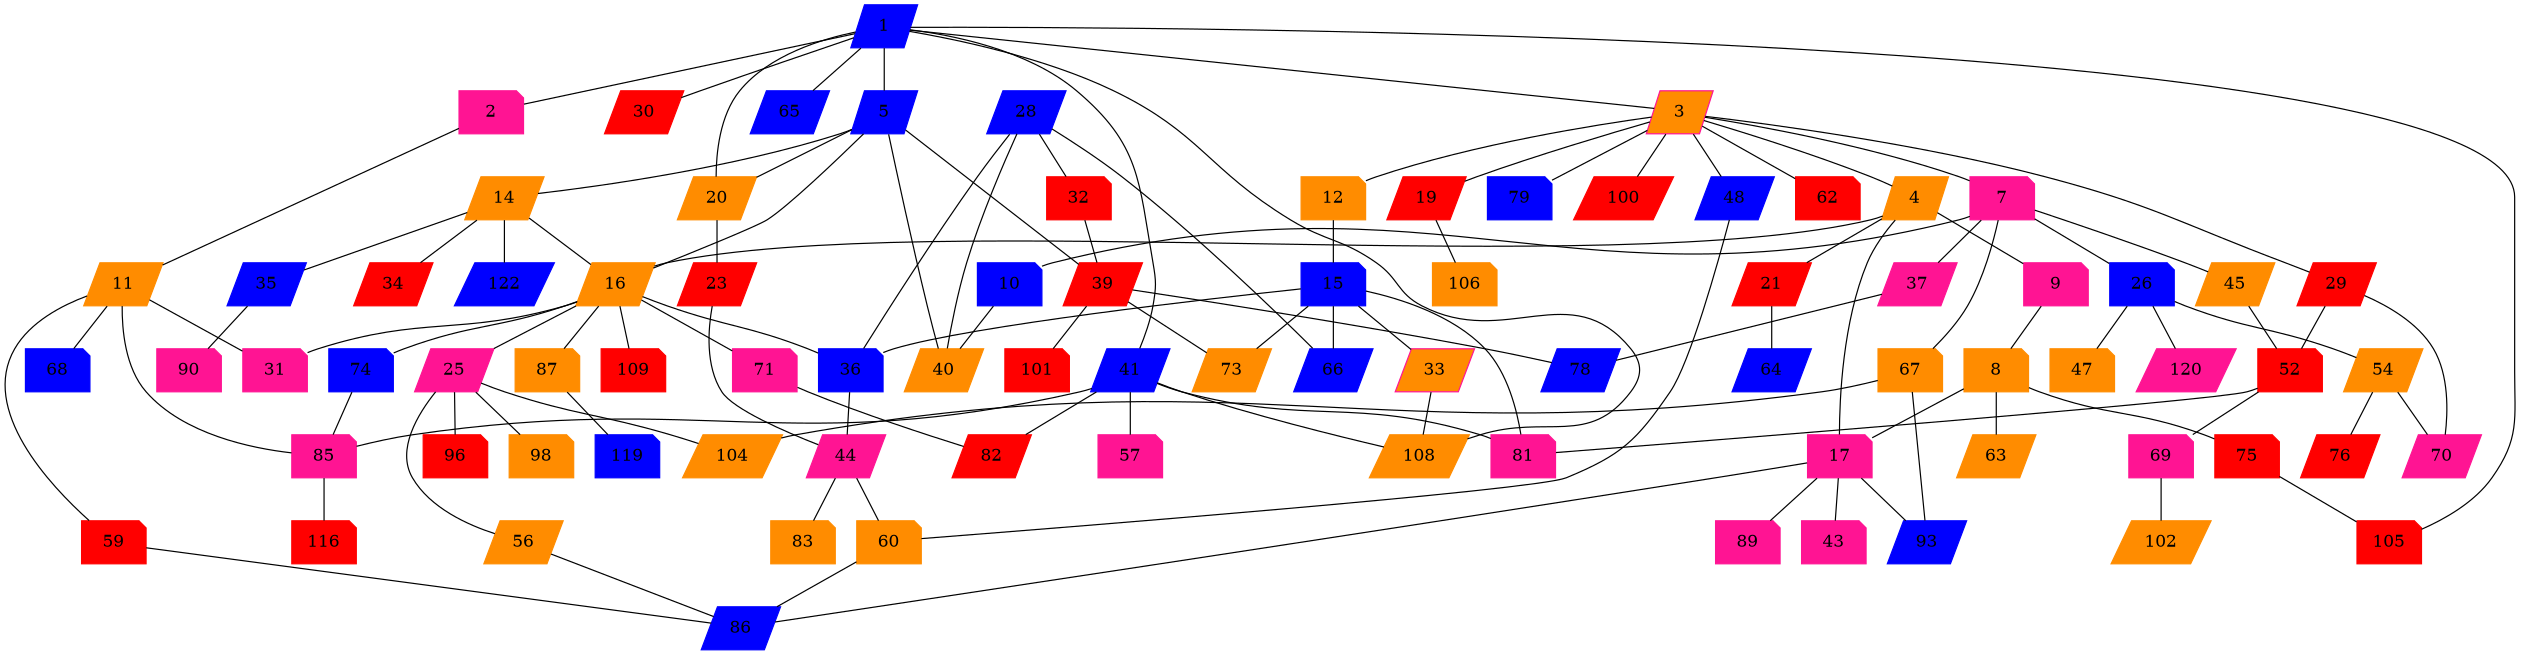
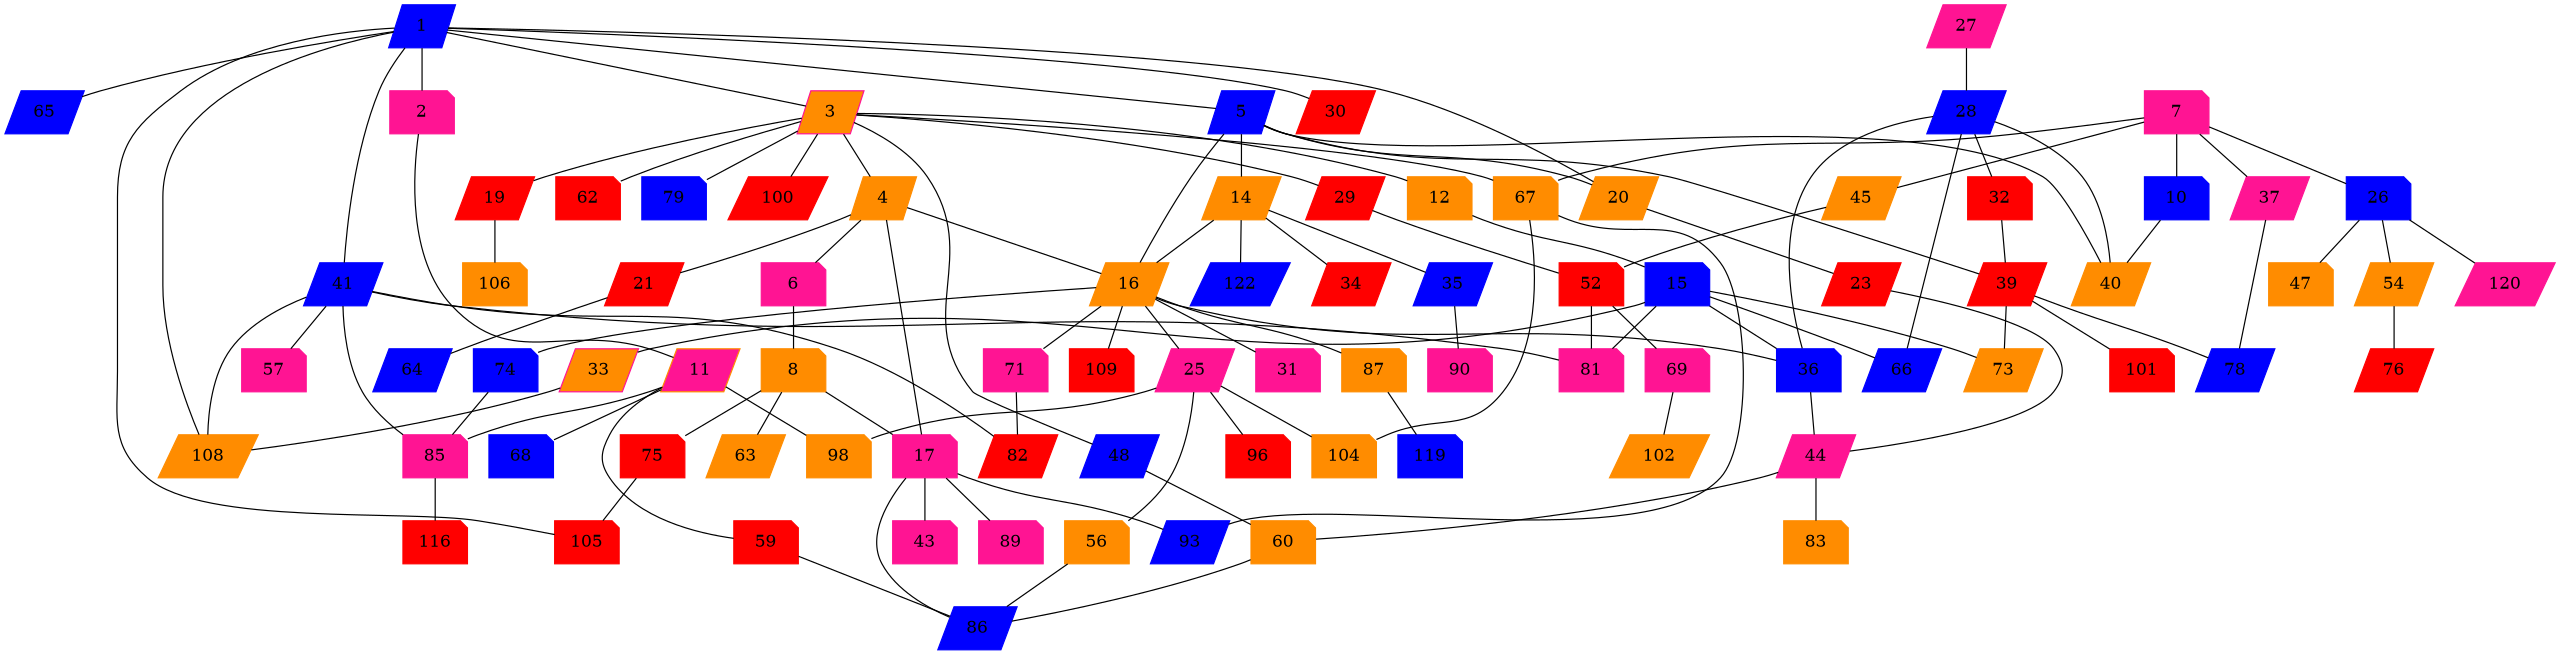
none -> (1967, 26)
(1839, 143) -> (1320, 151)
(123, 284) -> (700, 370)
(2056, 284) -> (794, 284)
(196, 325) -> (762, 409)
(733, 456) -> (1344, 456)
(2442, 456) -> none
(524, 542) -> (1097, 542)
